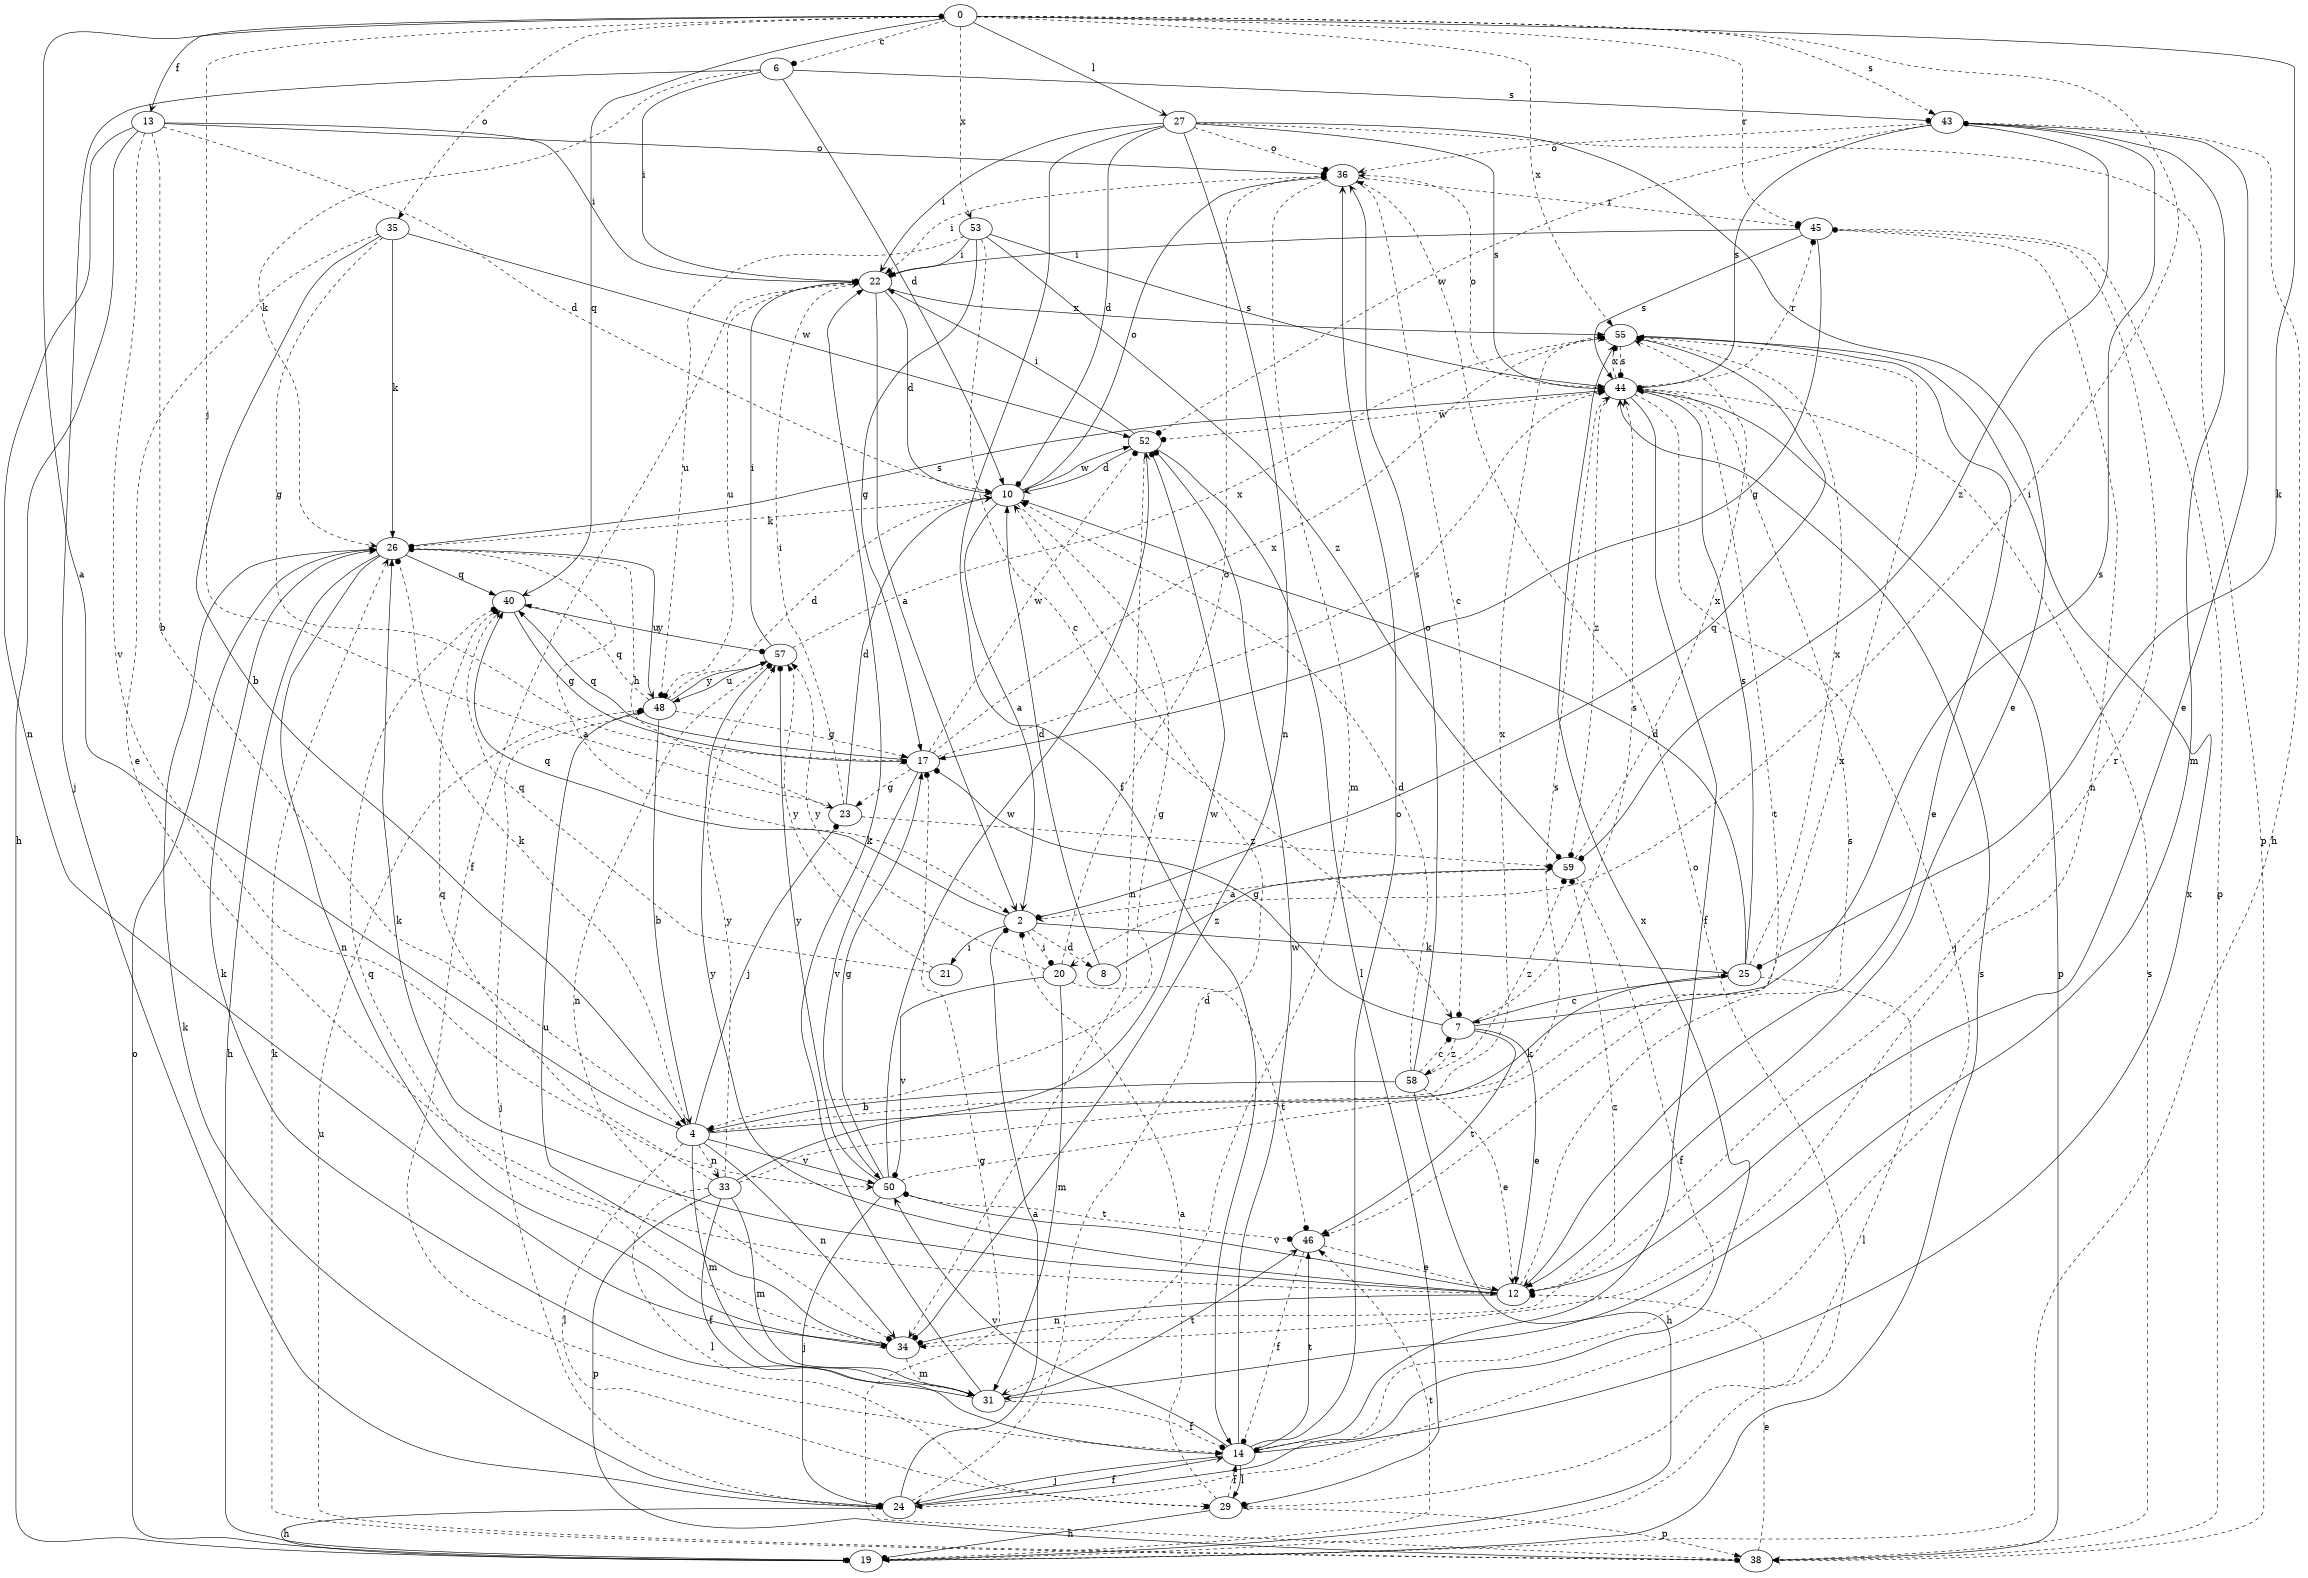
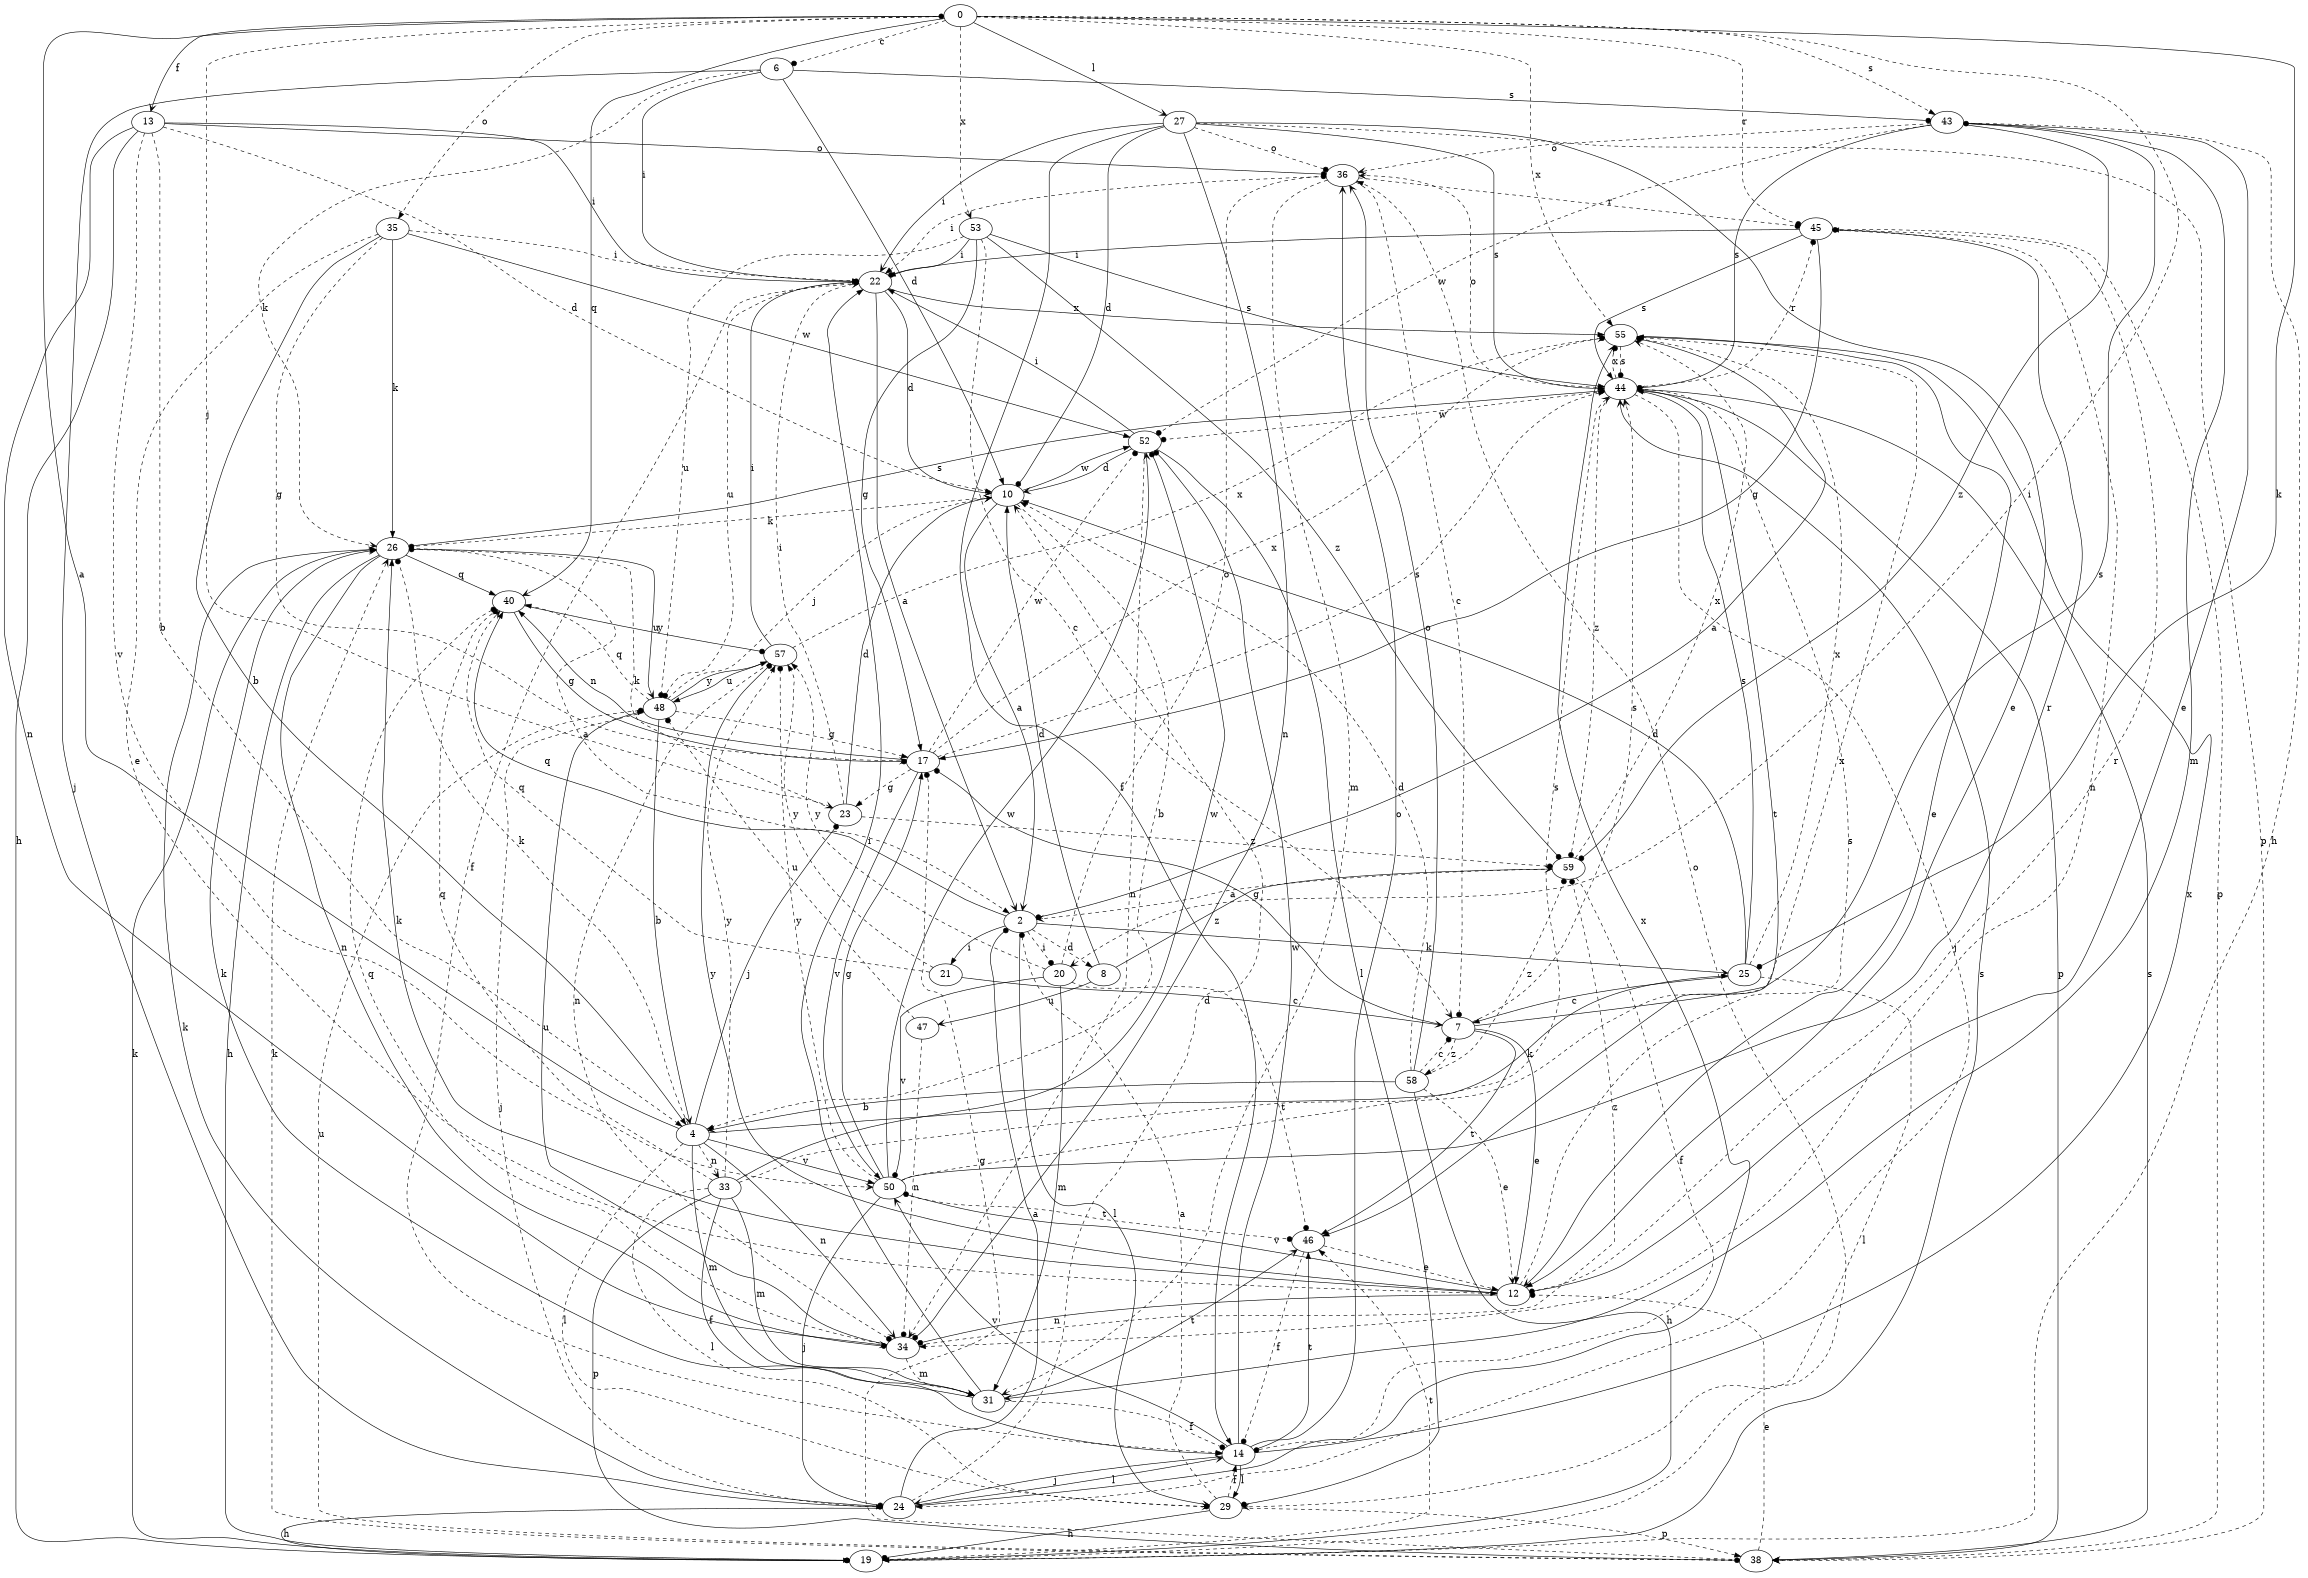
none -> (630, 262)
(1140, 297) -> none
(815, 602) -> (815, 602)
(1714, 628) -> (1714, 628)
(594, 682) -> (594, 682)
(637, 682) -> (637, 682)
(1161, 815) -> (1161, 815)
(869, 842) -> (869, 842)
(1777, 918) -> (1777, 918)
(797, 936) -> (797, 936)
none -> (1916, 974)
none -> (1199, 996)
(2147, 996) -> (2147, 996)
none -> (922, 1028)
(1687, 1043) -> none
(135, 1055) -> (135, 1055)
(1471, 1061) -> none
none -> (1103, 1208)
(1114, 1481) -> (1114, 1481)
